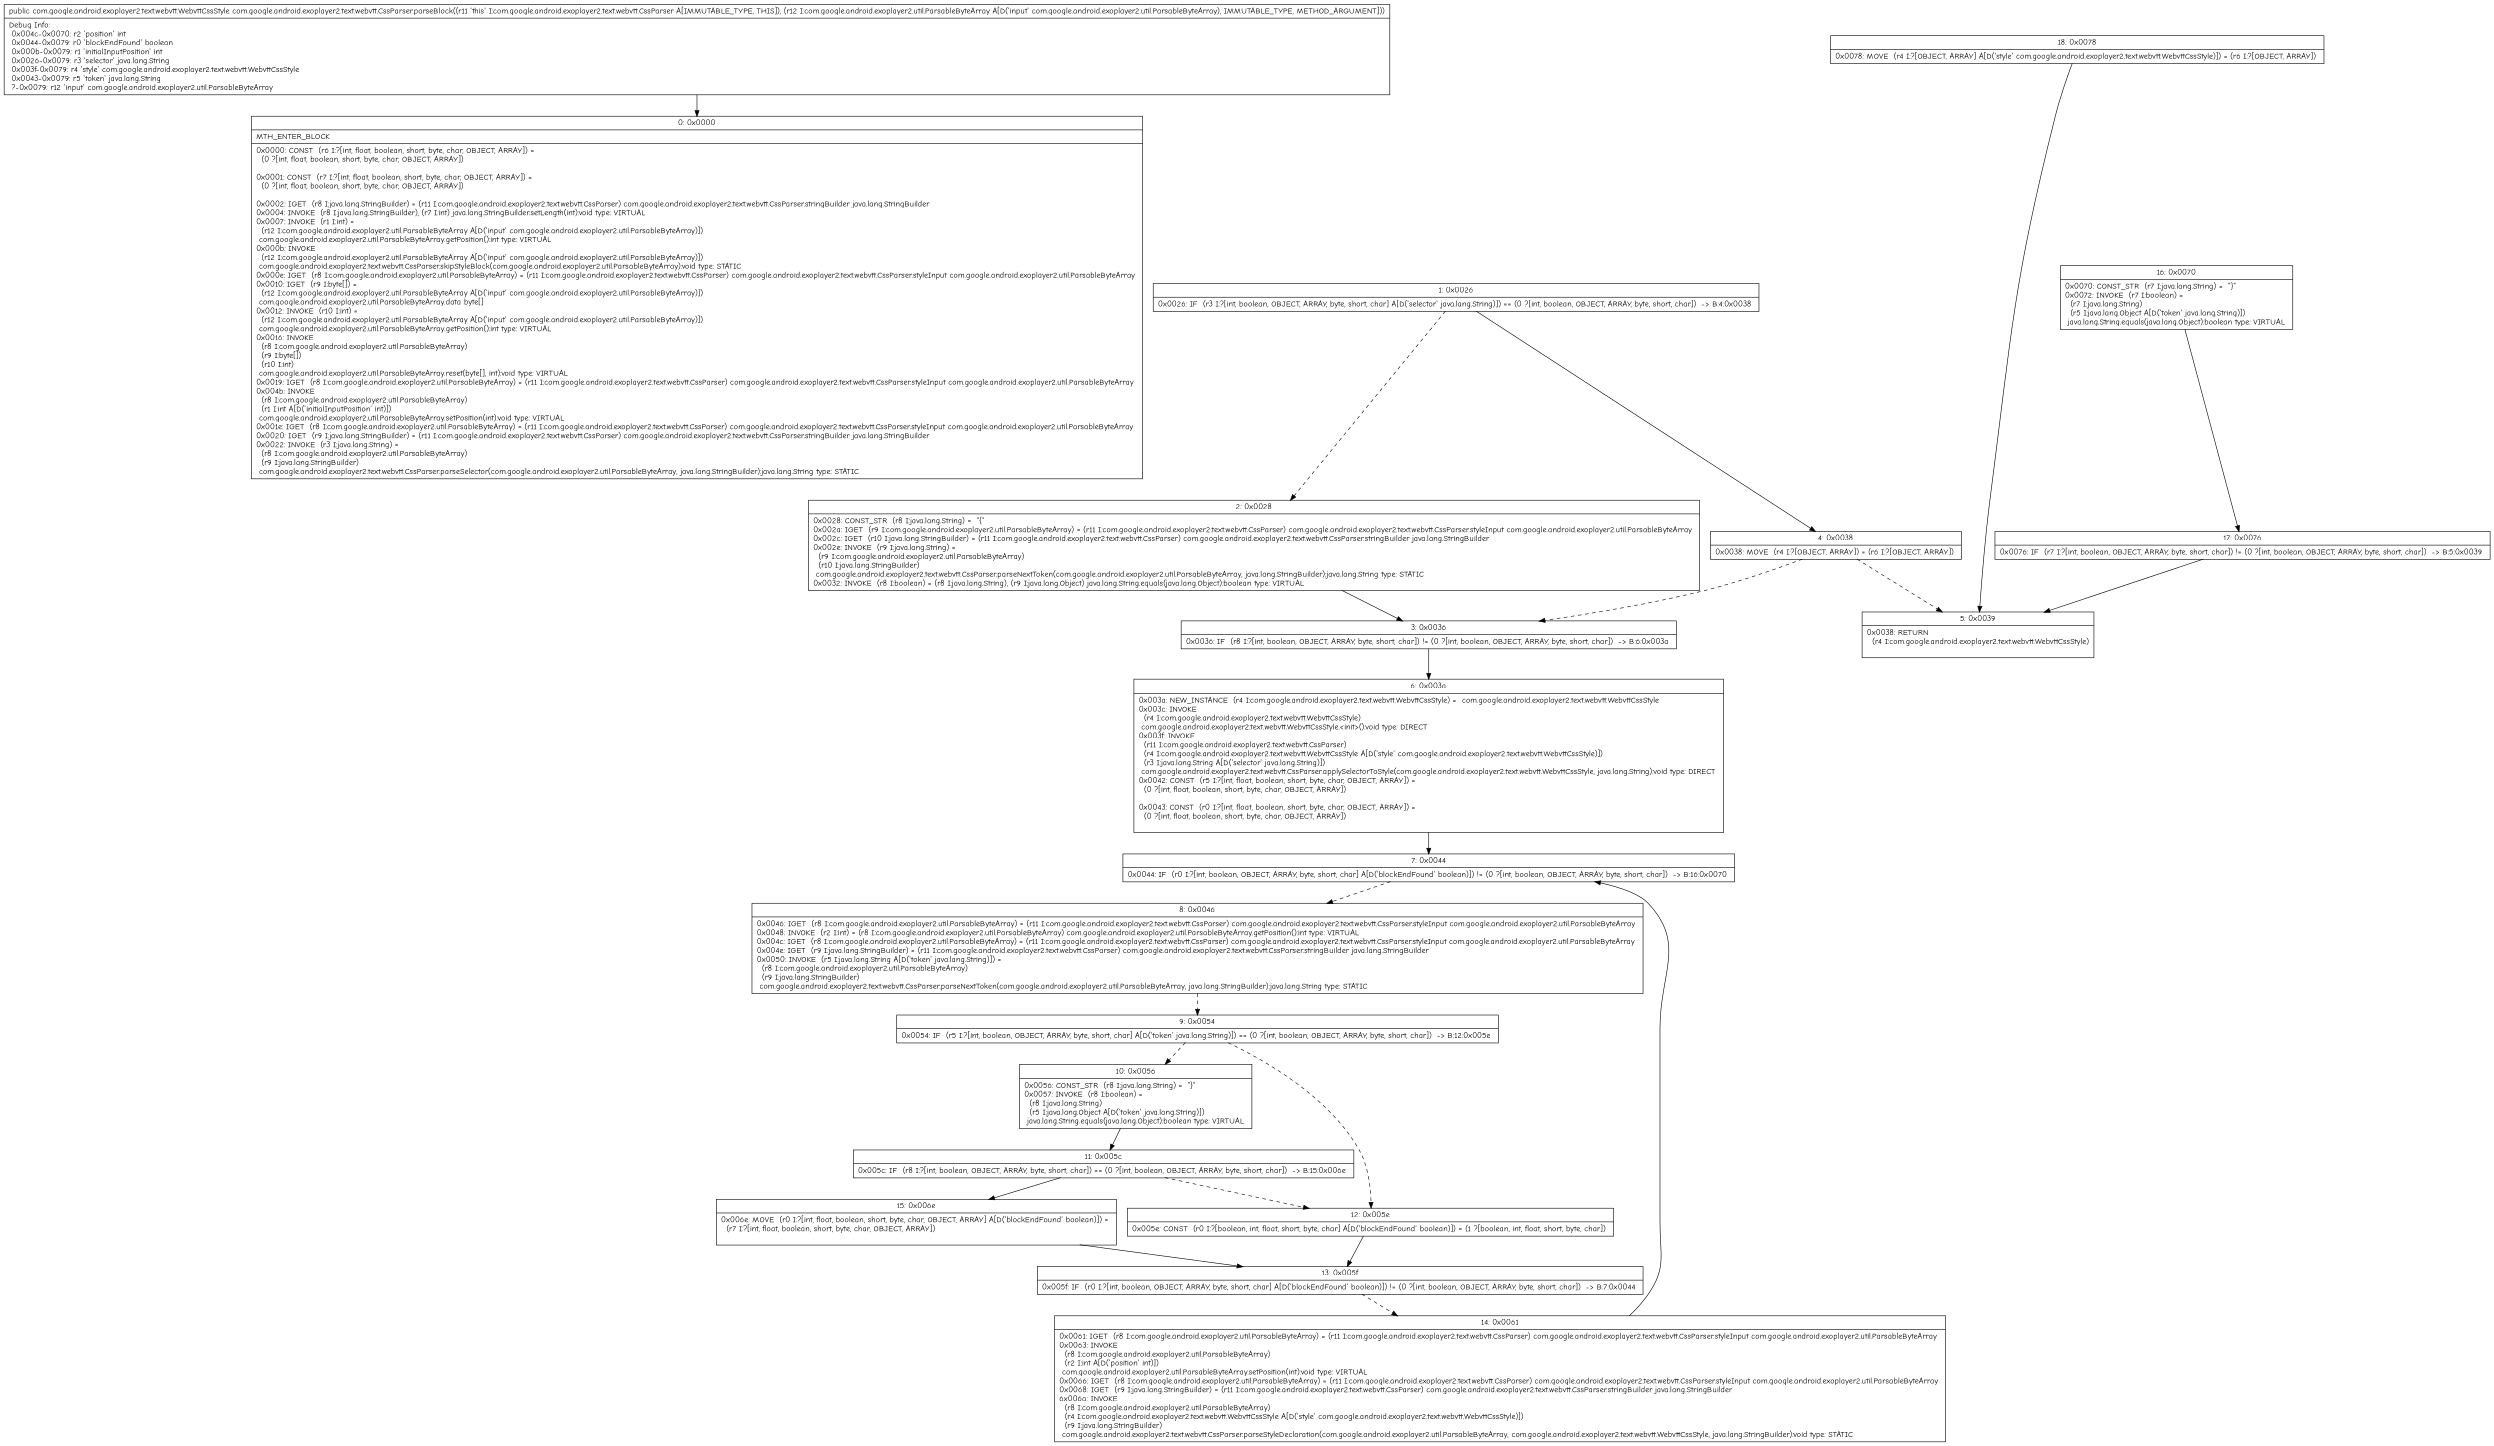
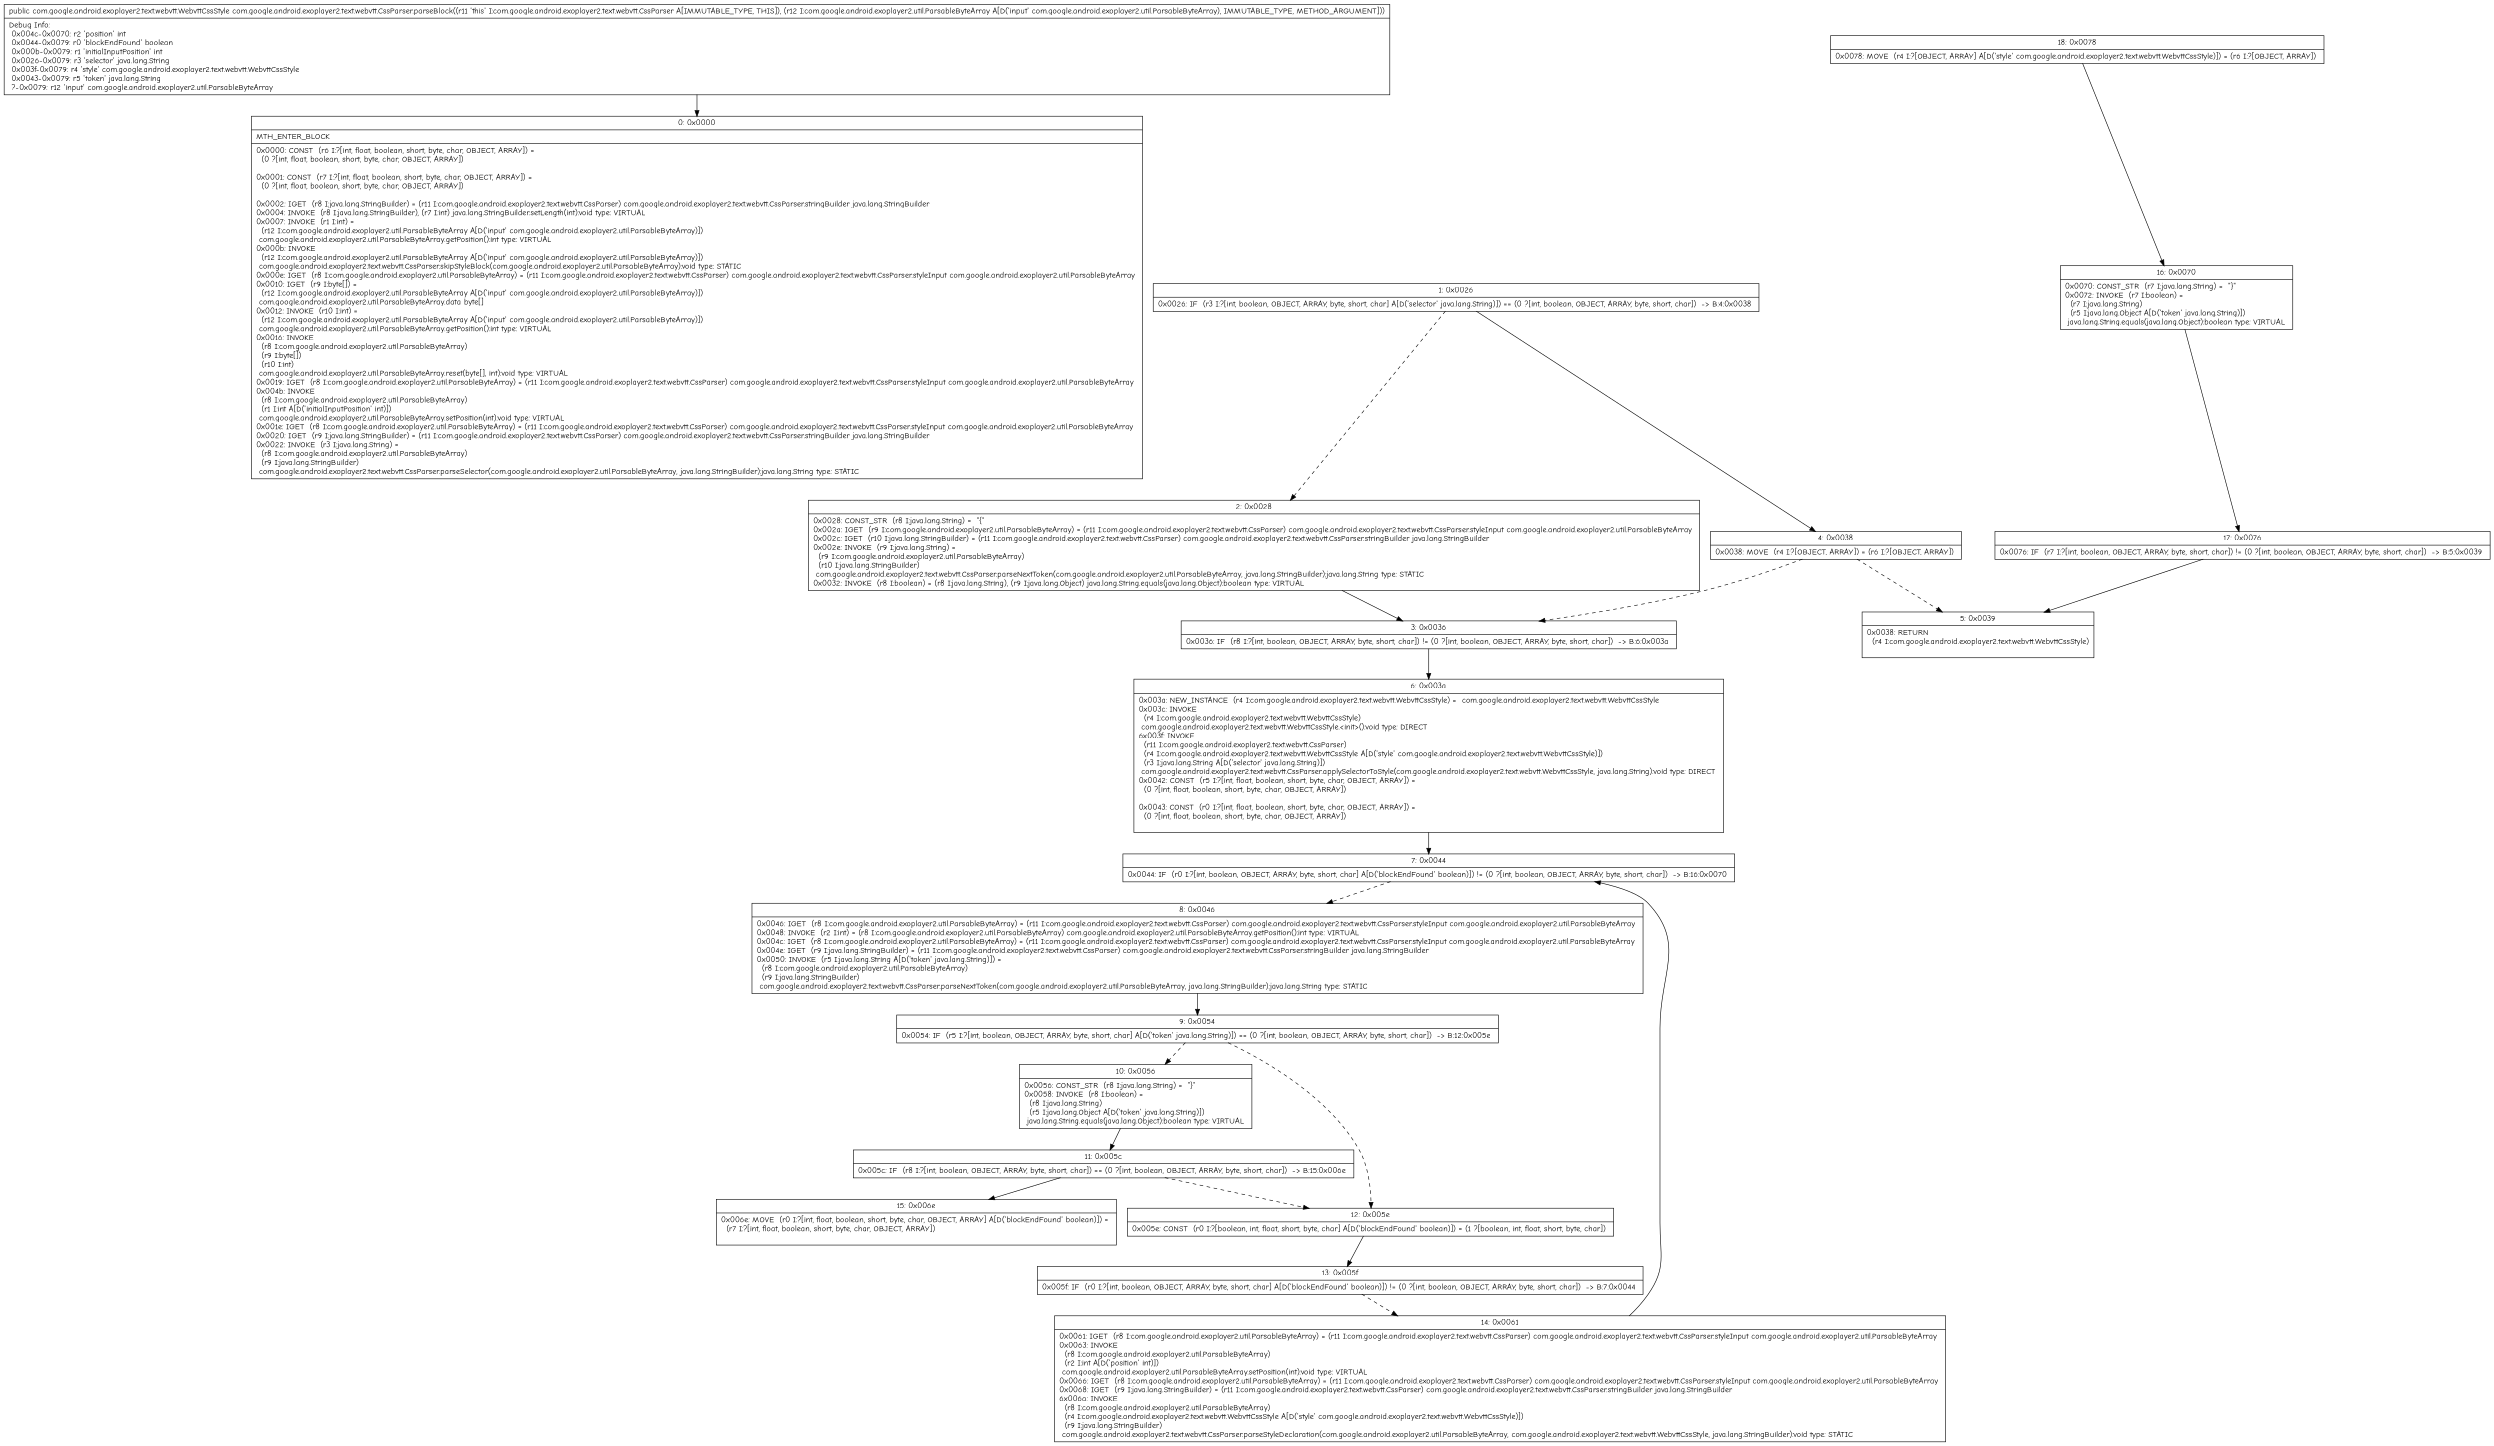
(2011, 332) -> (2122, 162)
(1170, 736) -> (1169, 736)
(1198, 1001) -> (1198, 1001)
(1085, 1094) -> (1085, 1094)
(1158, 1255) -> none
